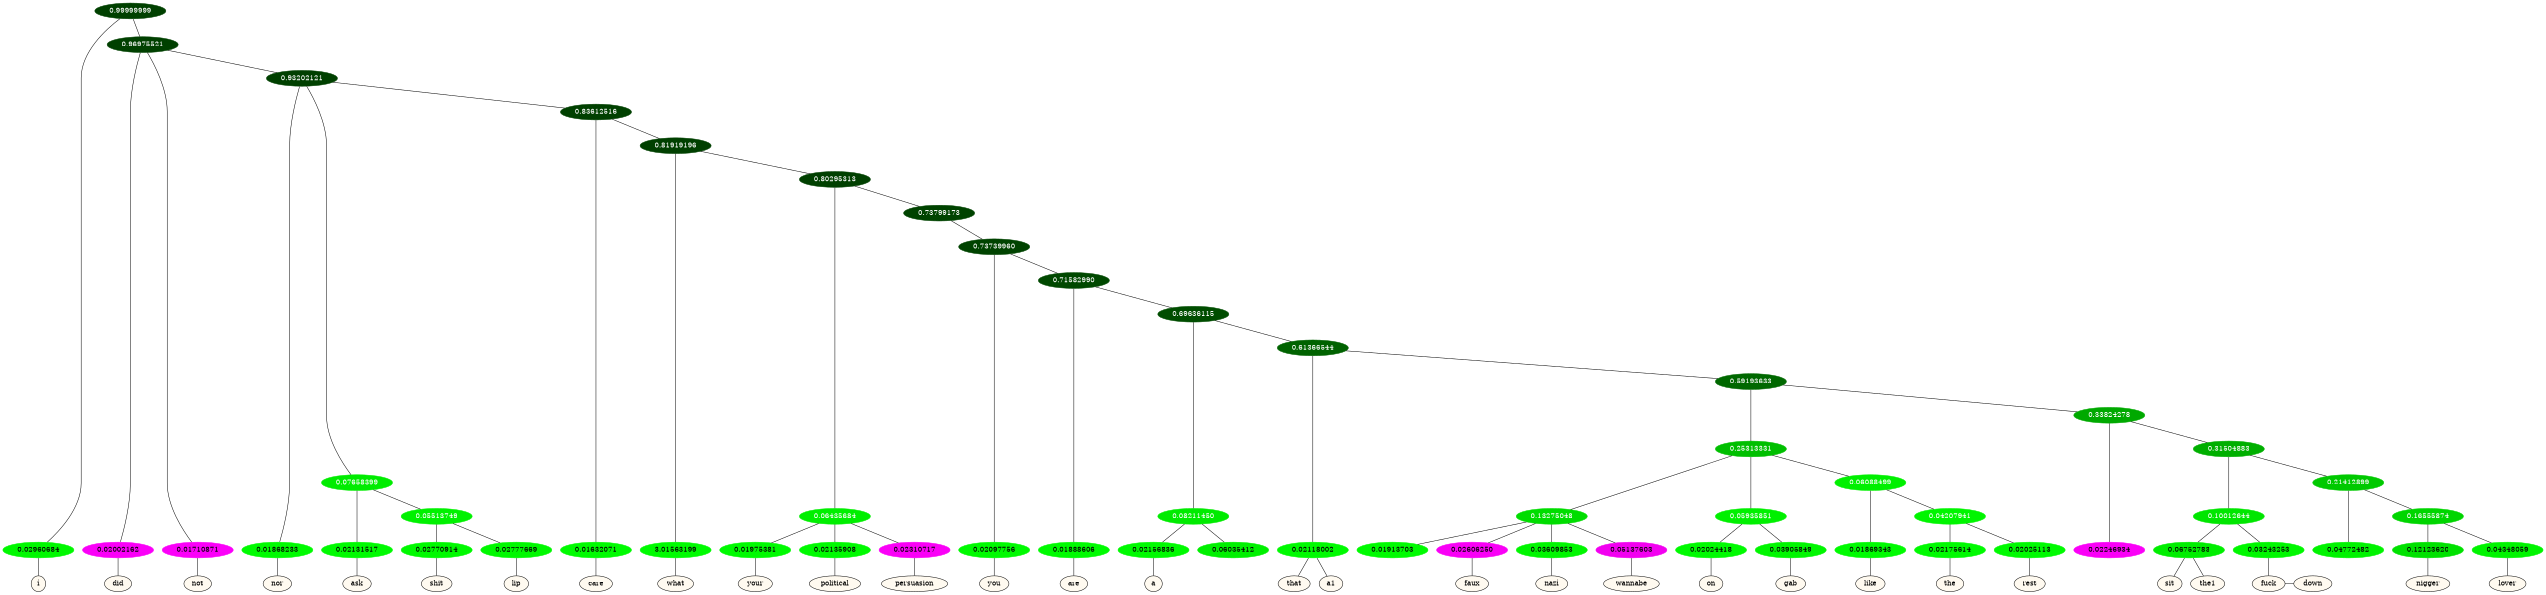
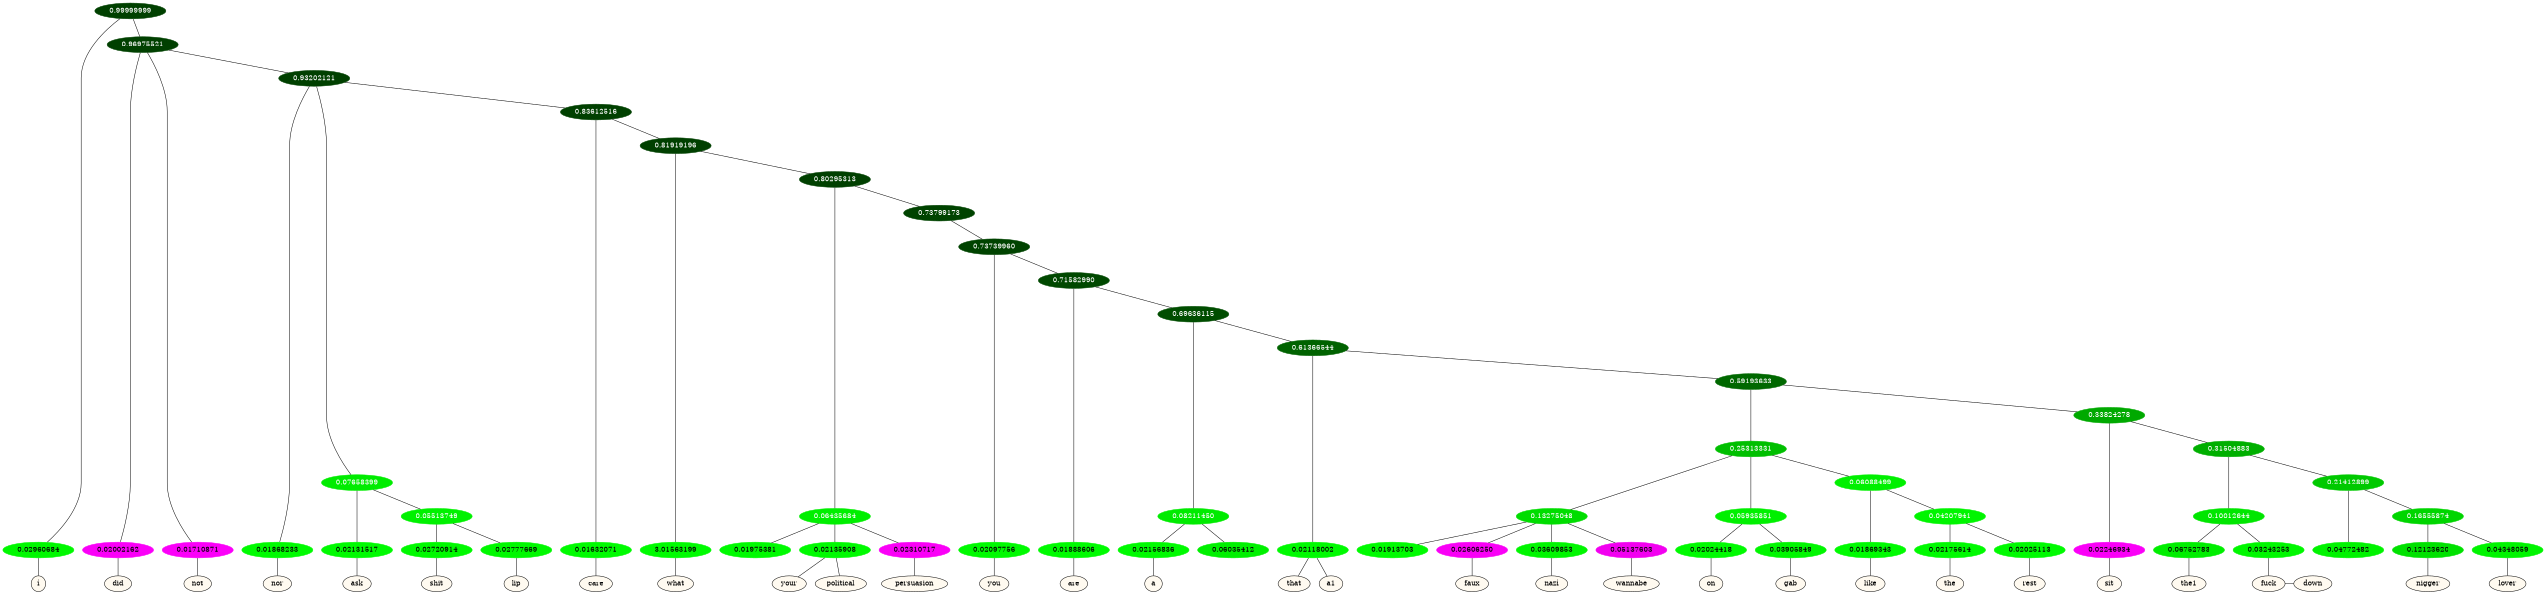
(437, 550) -> (437, 550)
(755, 567) -> (811, 567)
(2179, 567) -> (2109, 567)
